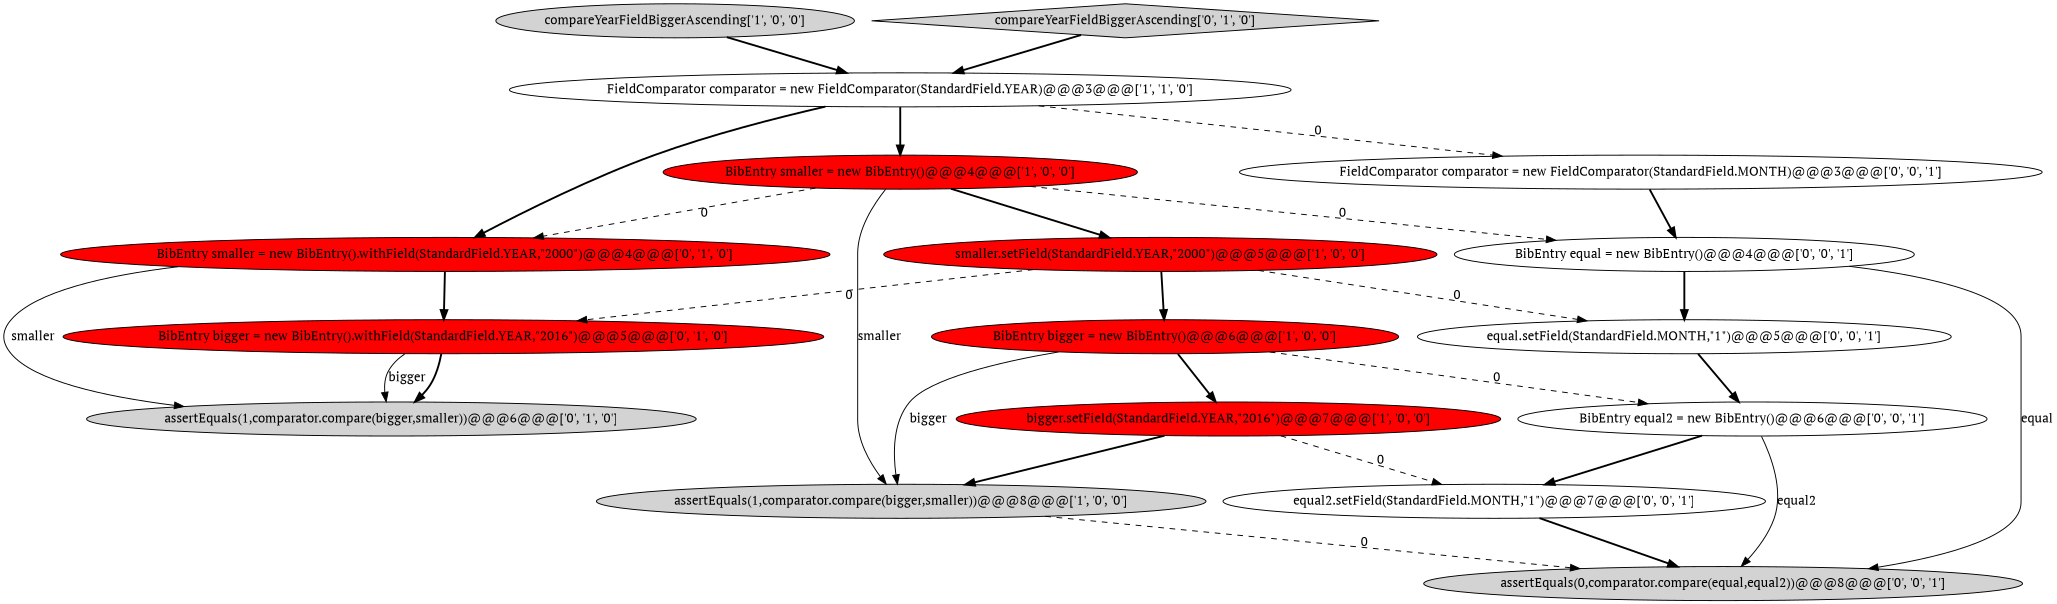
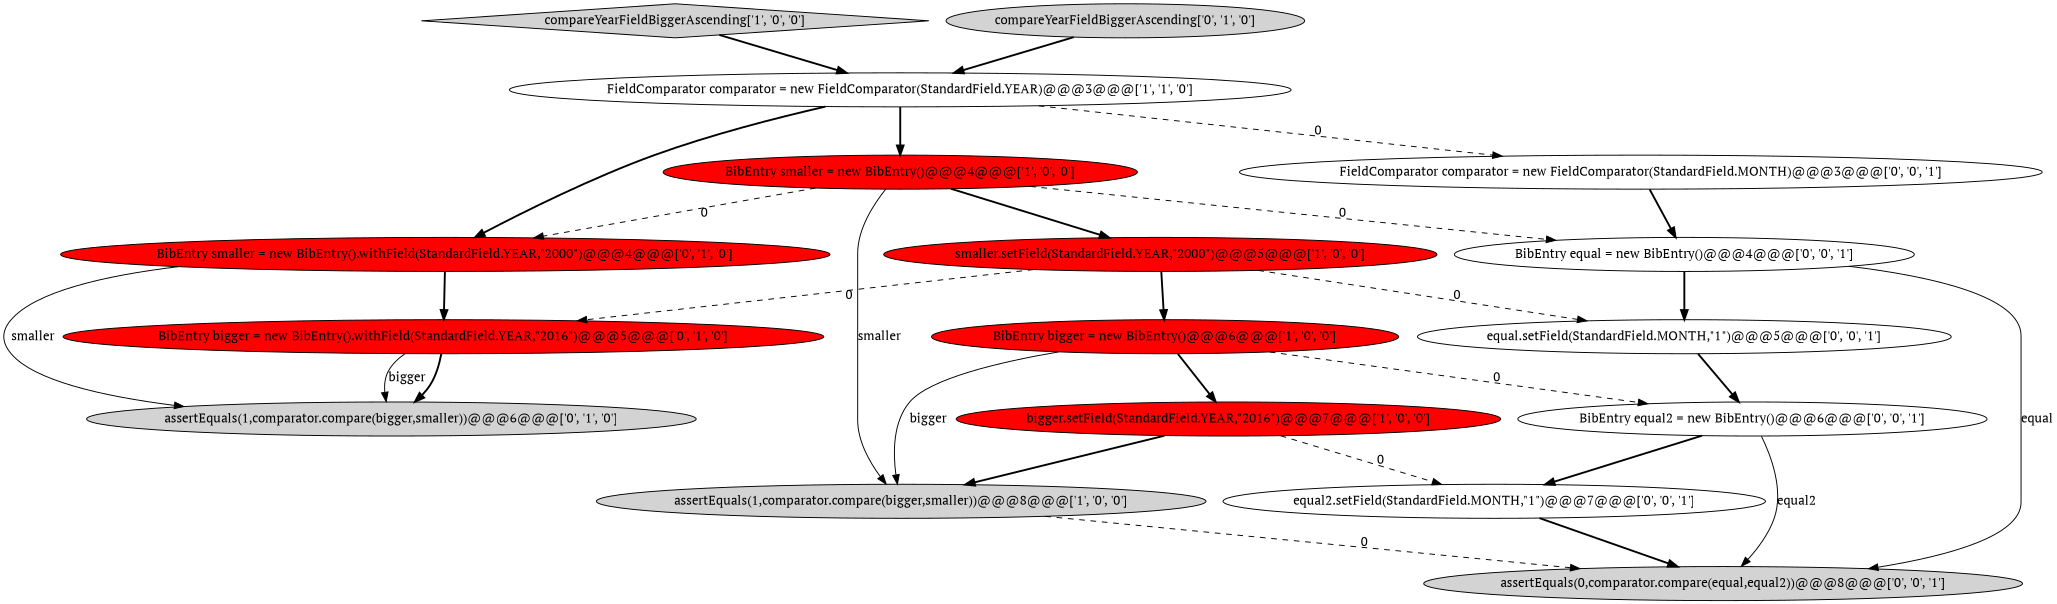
(675, 21) -> (675, 21)
(1125, 21) -> (1125, 21)
